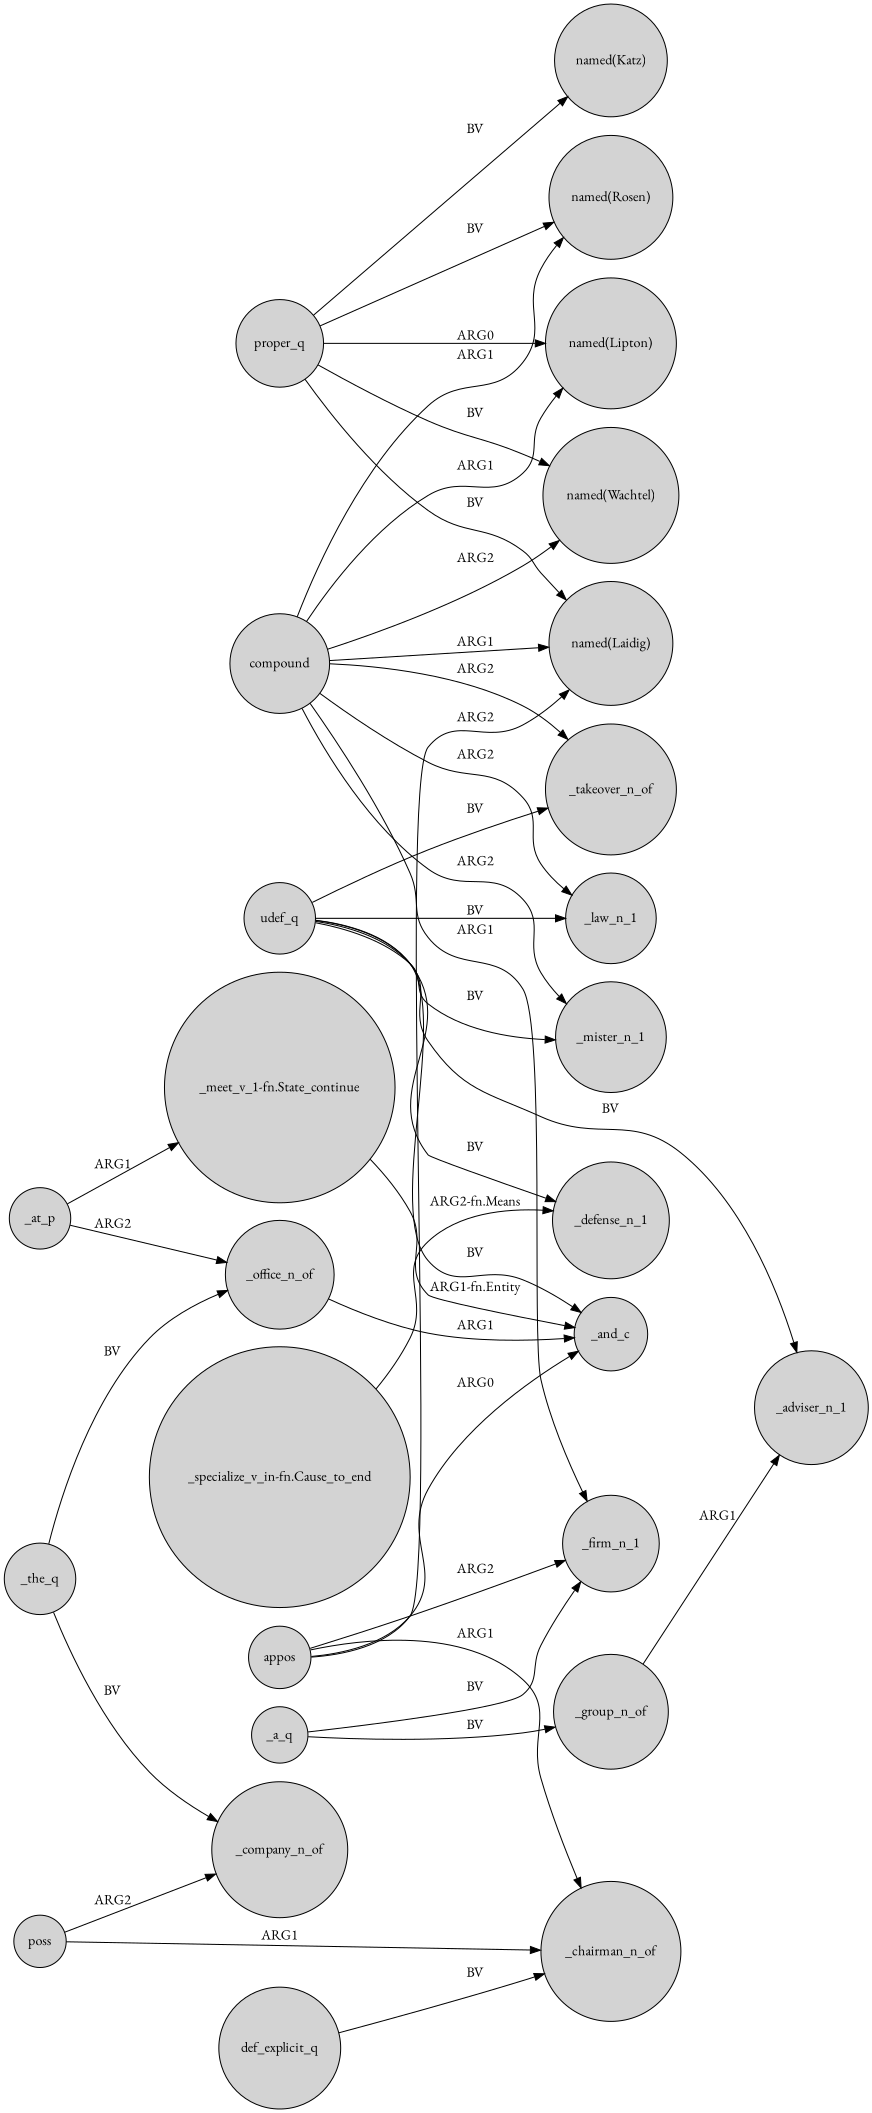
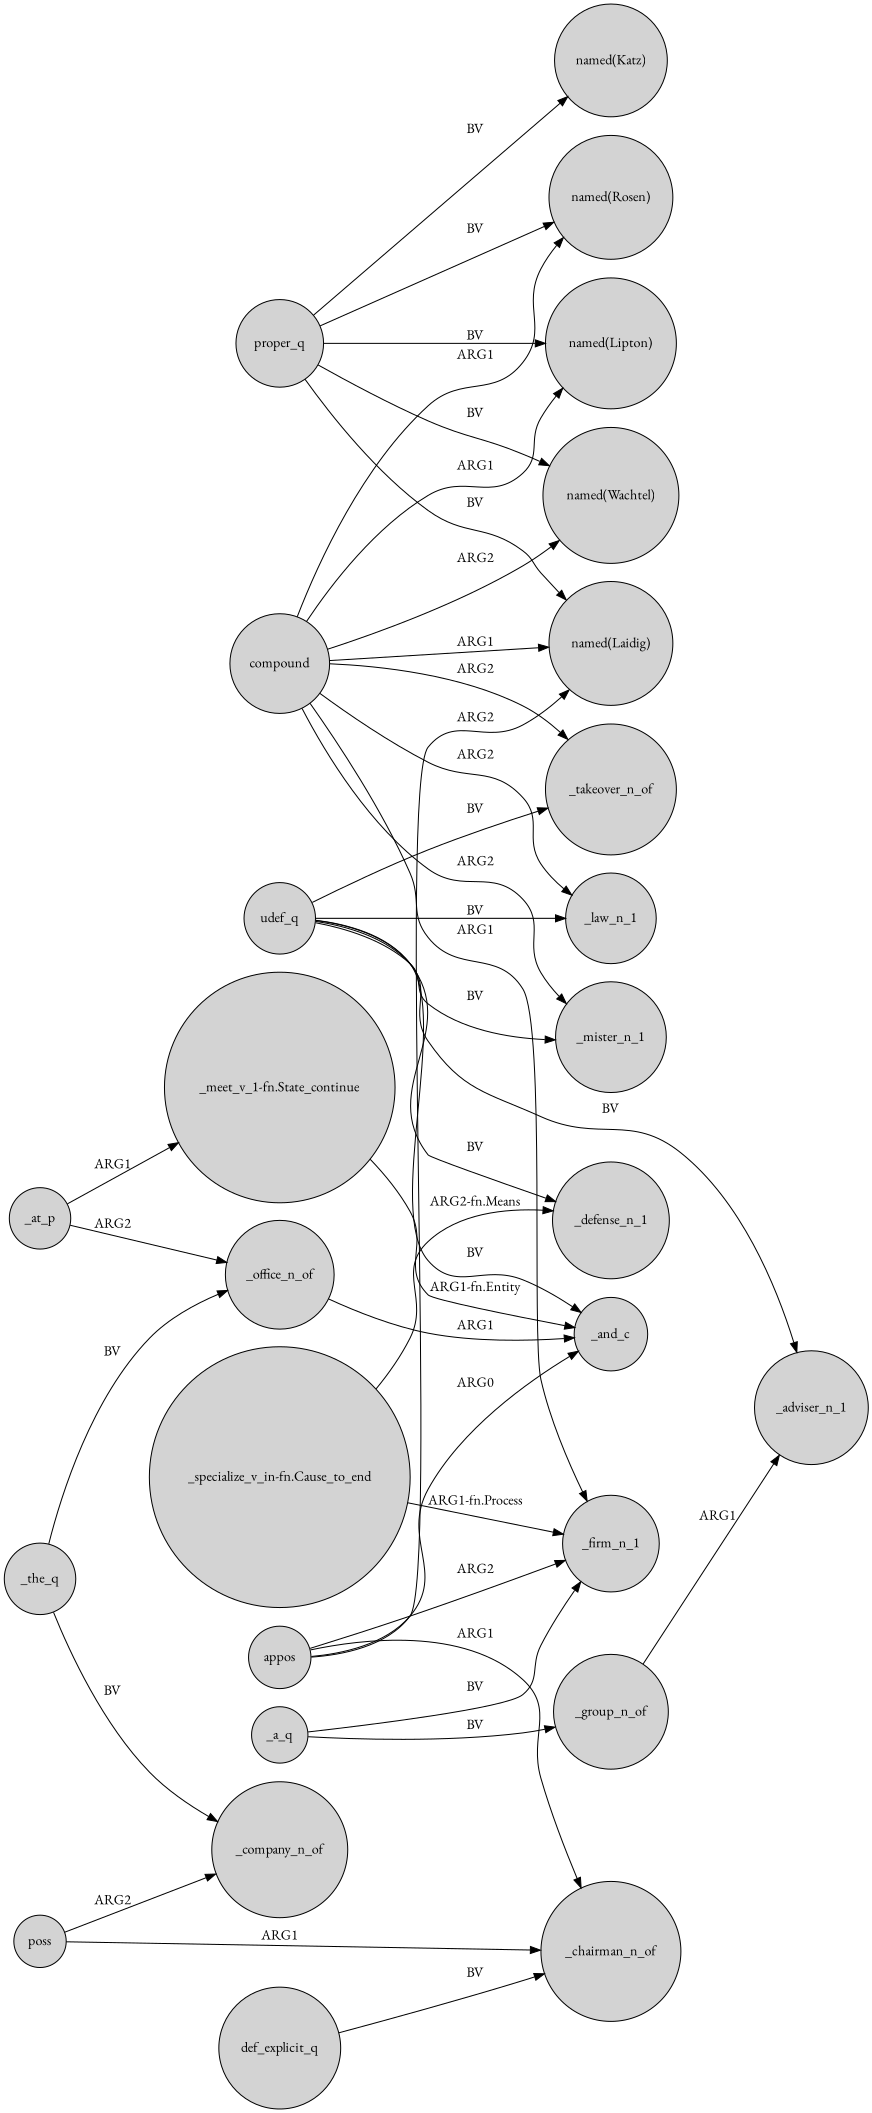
(475, 336) -> (475, 336)
none -> (480, 1517)
